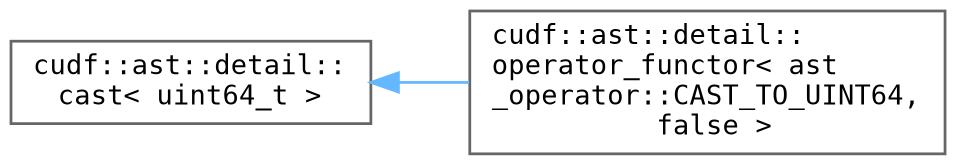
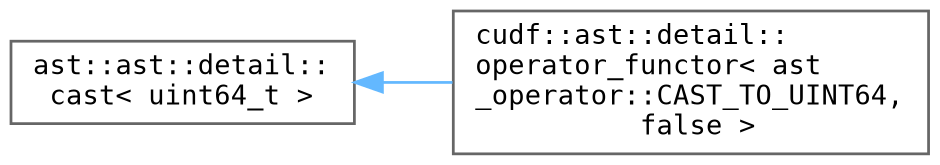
(191, 82) -> (183, 82)
